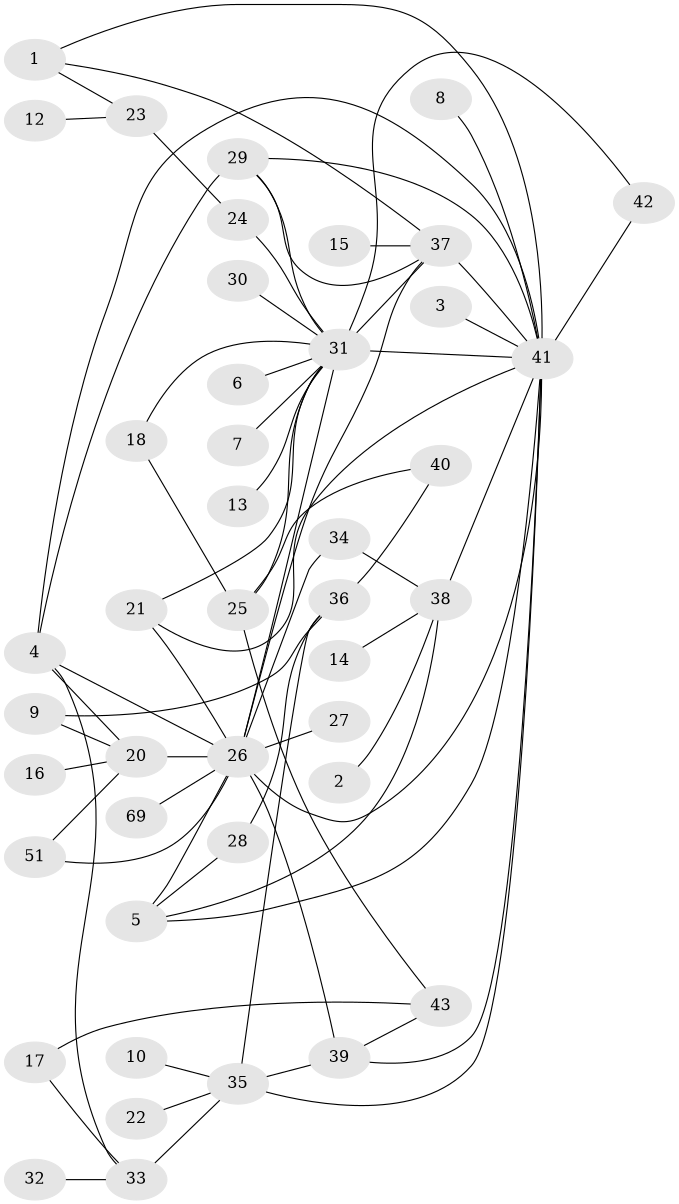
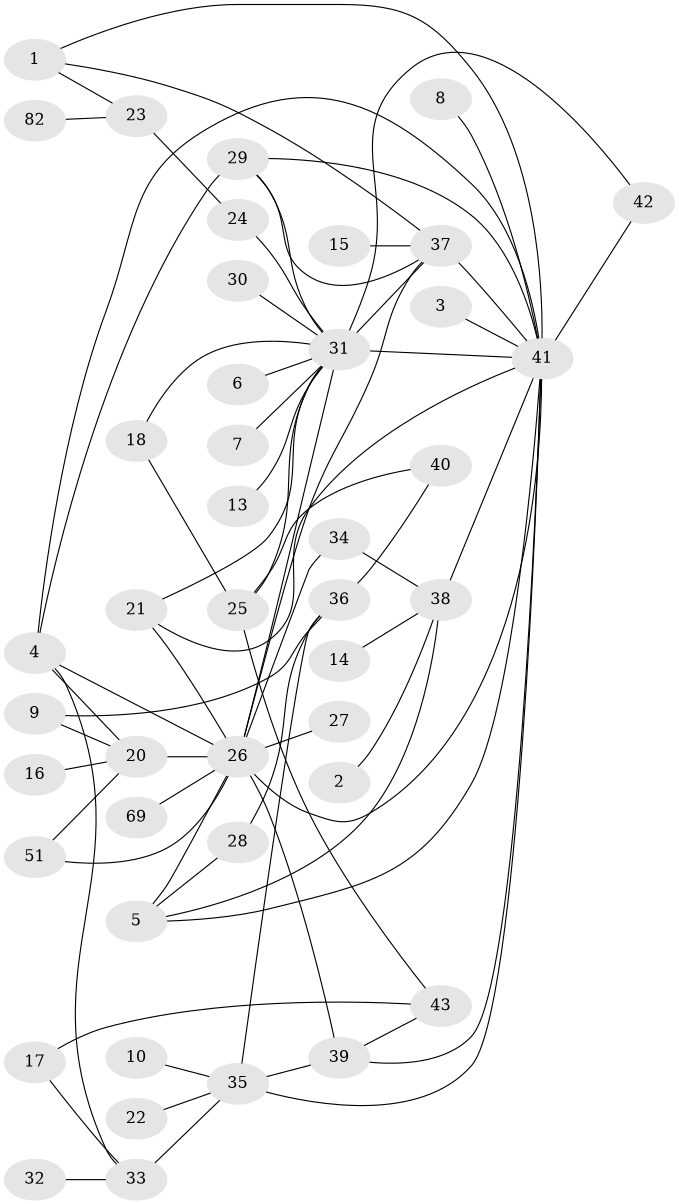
(35, 121) -> (35, 121)
